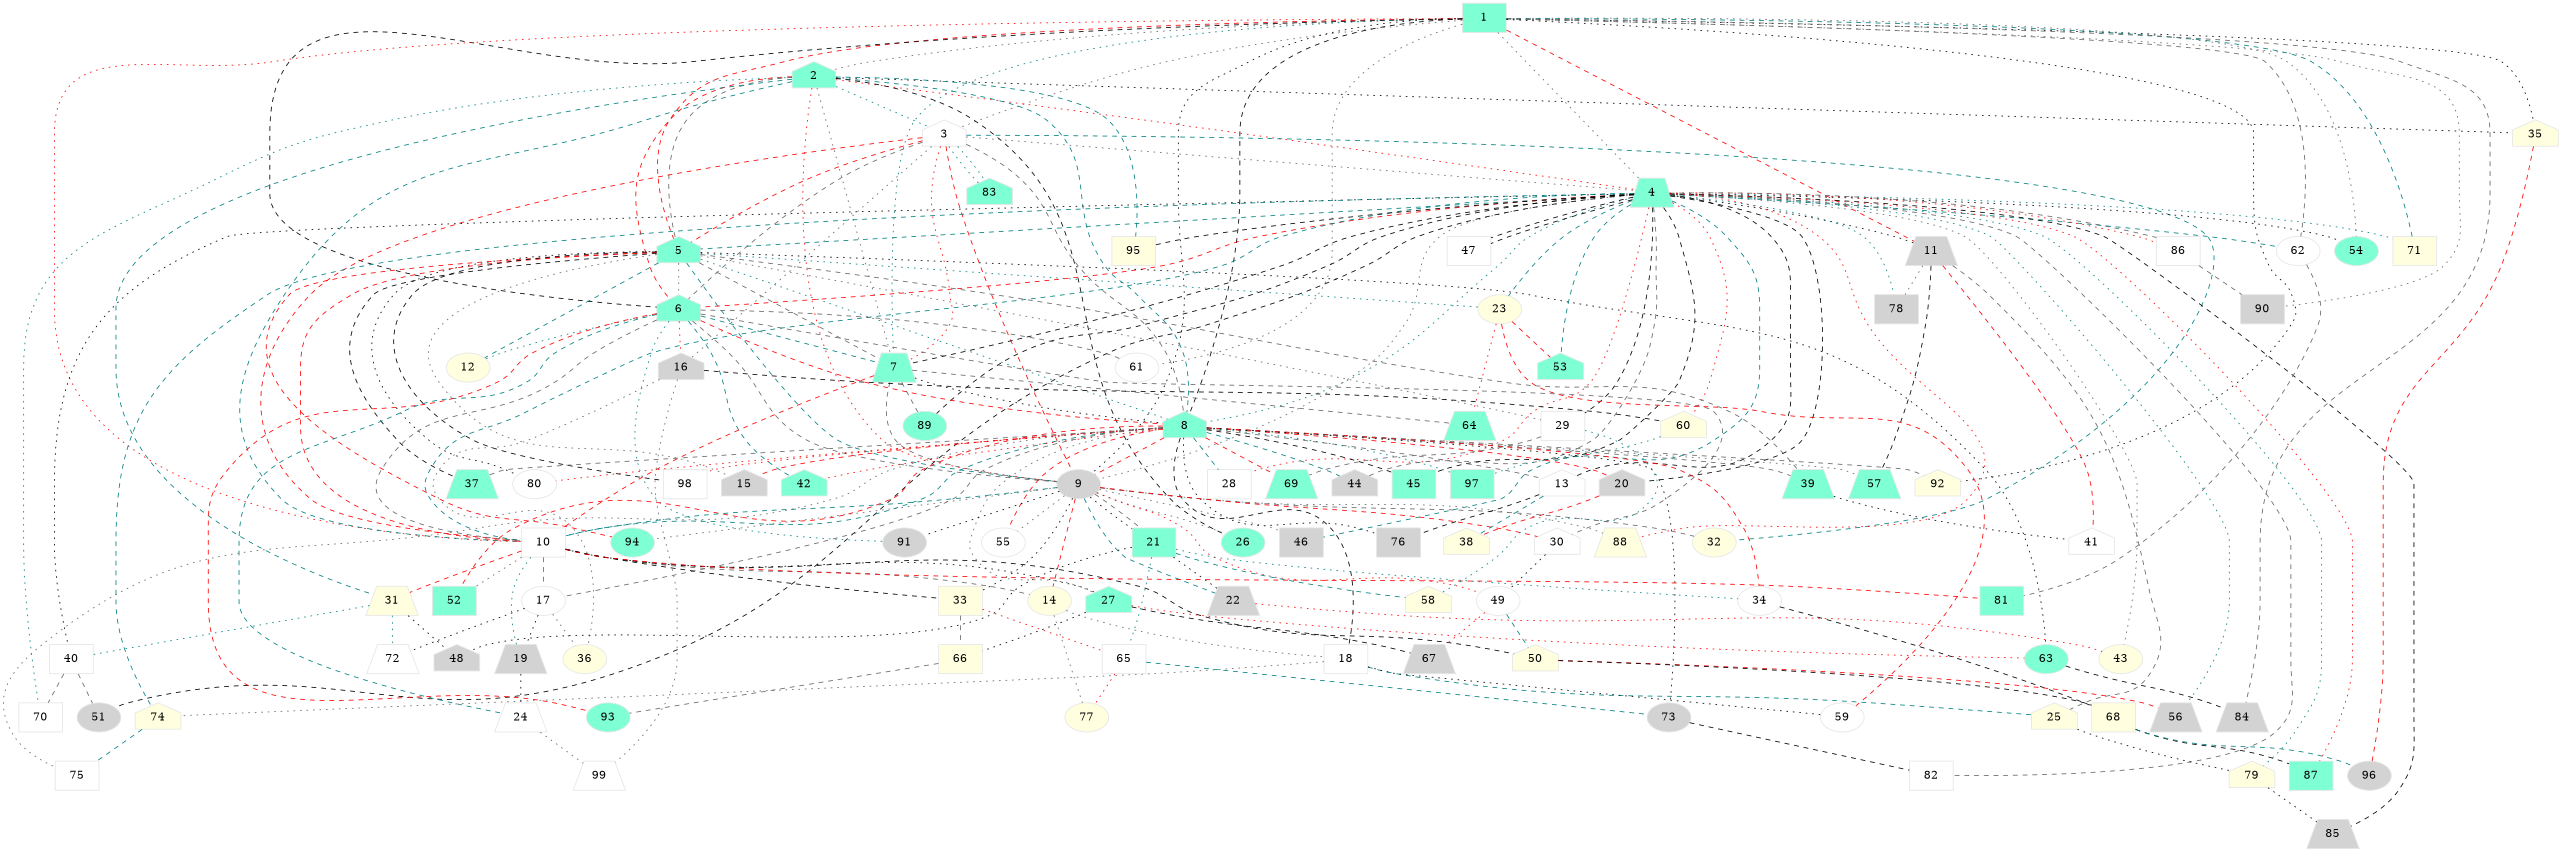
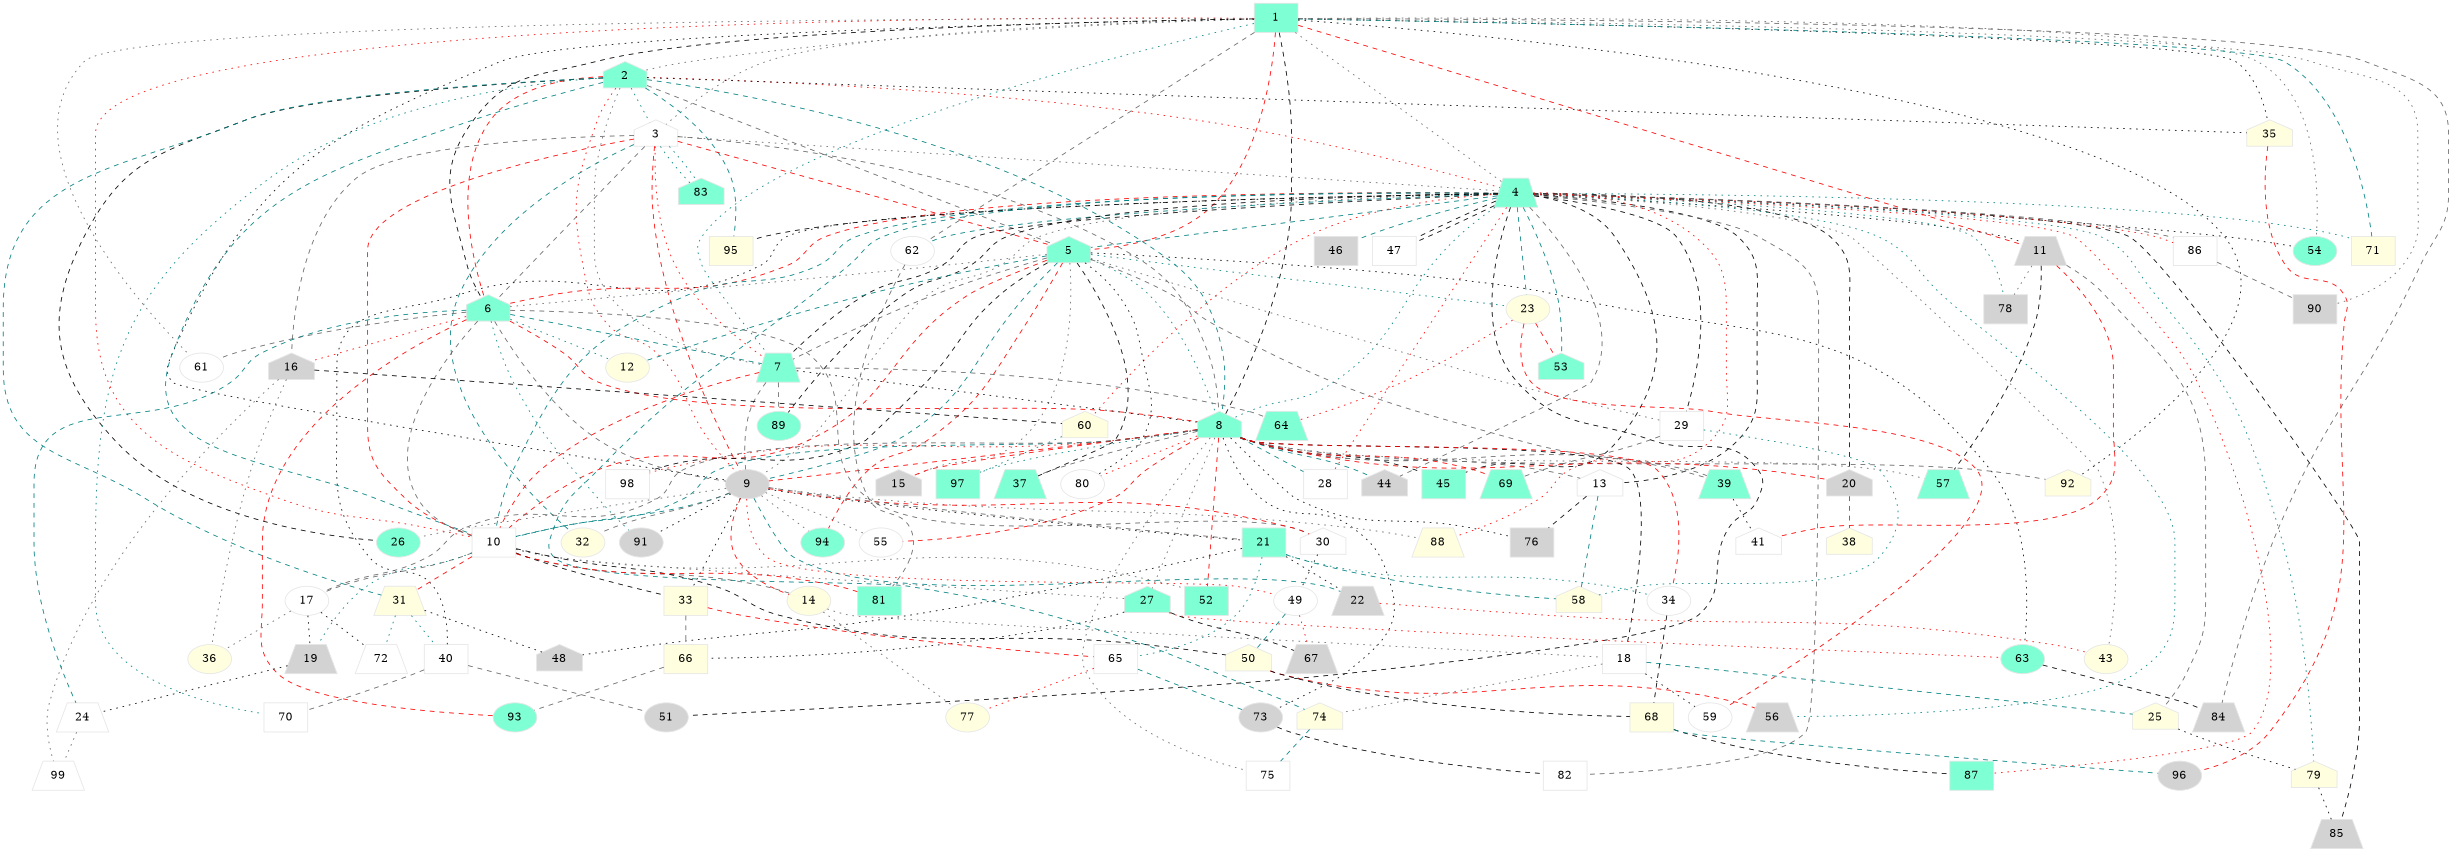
(830, 236) -> (398, 160)
(804, 484) -> none
(1167, 504) -> none
(1507, 518) -> (1590, 542)
(964, 566) -> (820, 578)
(1033, 627) -> (977, 647)
